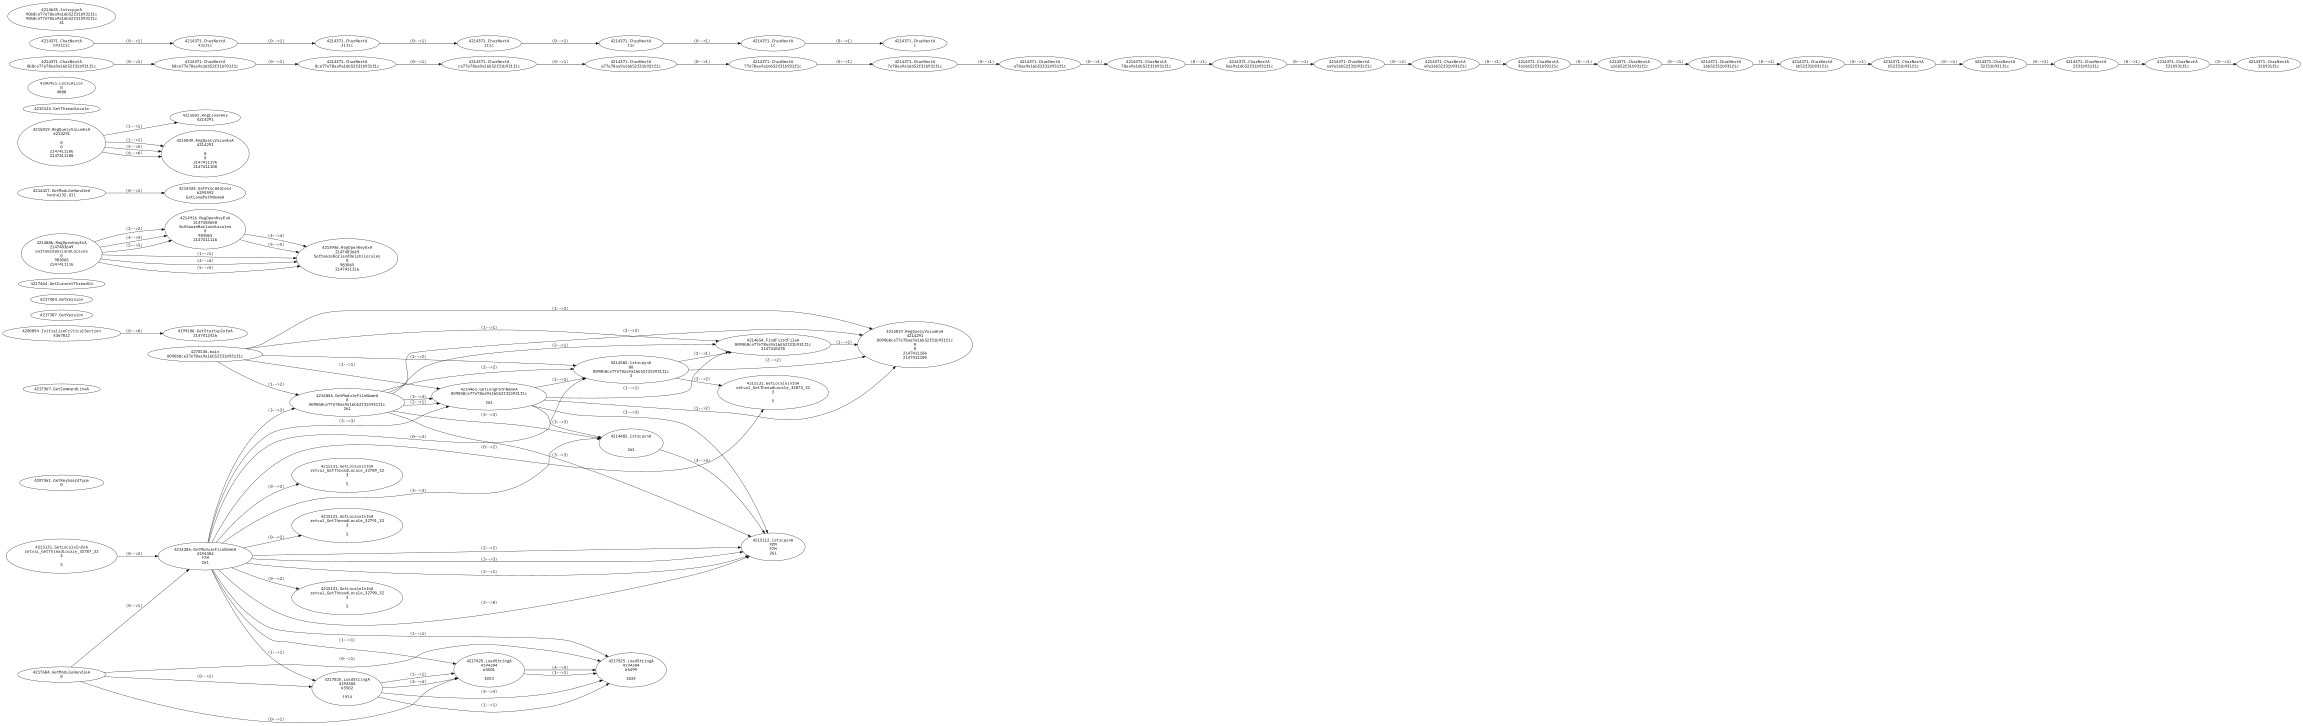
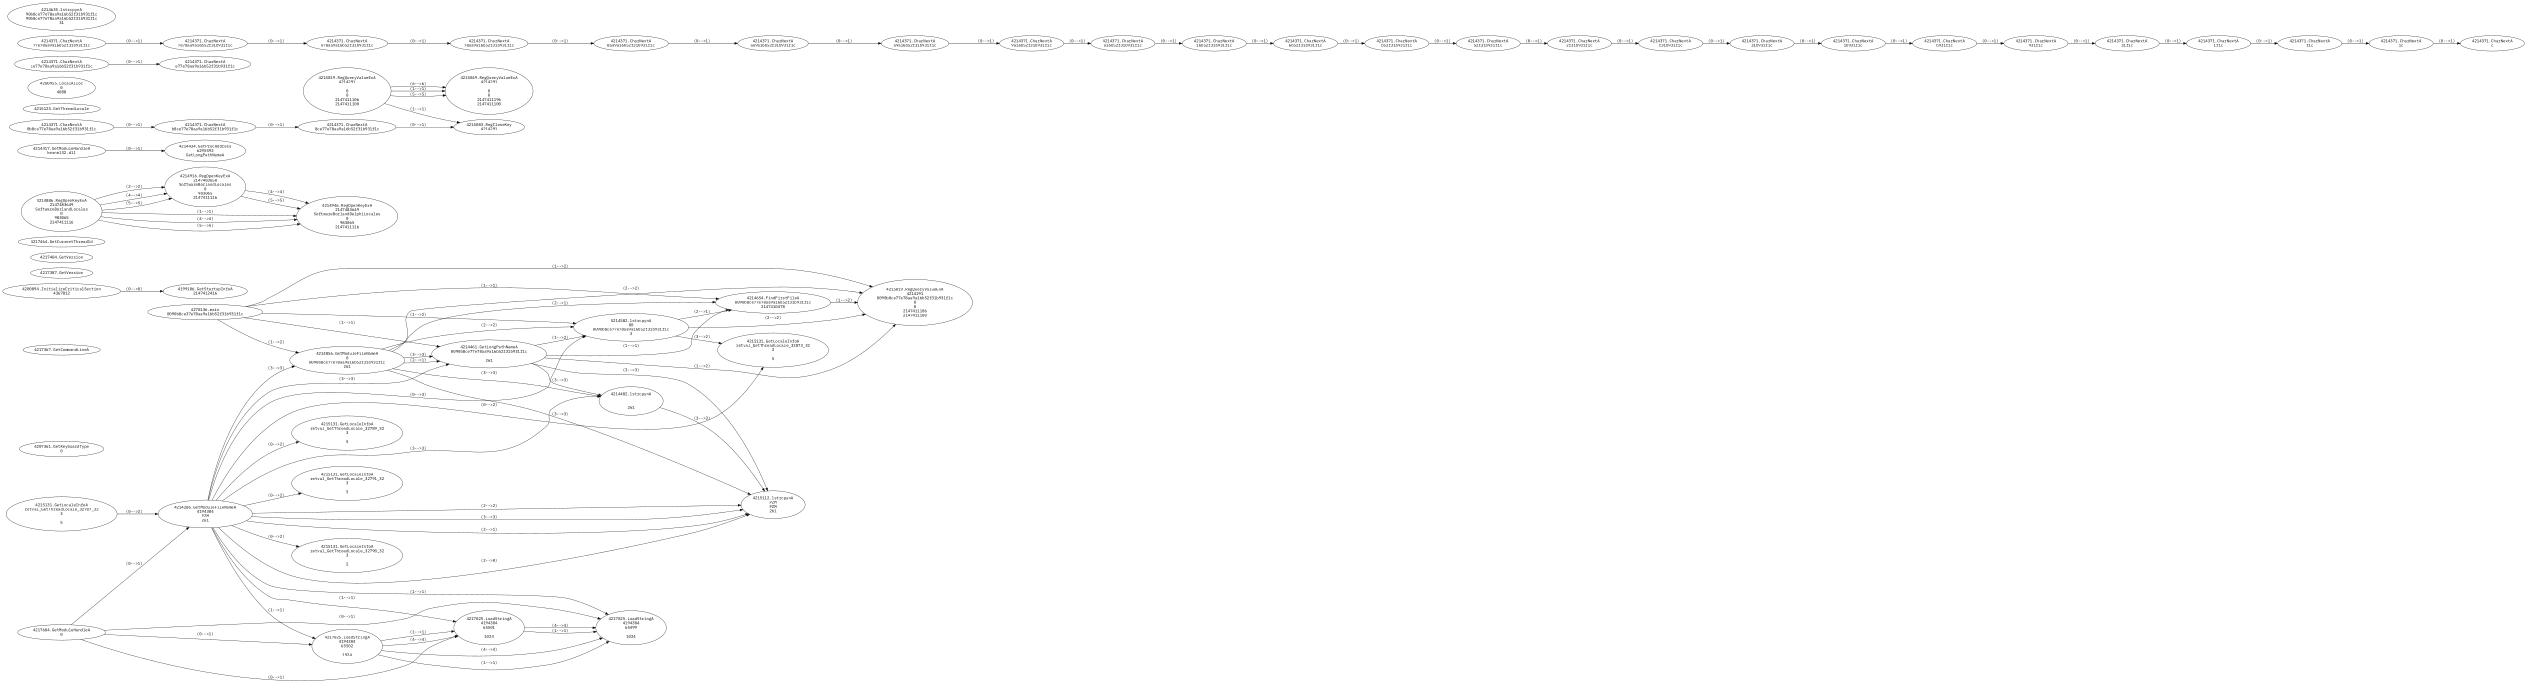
none -> (1853, 43)
(417, 64) -> (423, 127)
(701, 64) -> none
